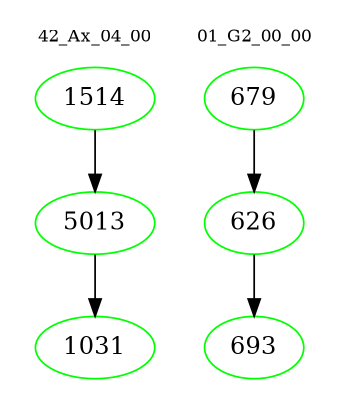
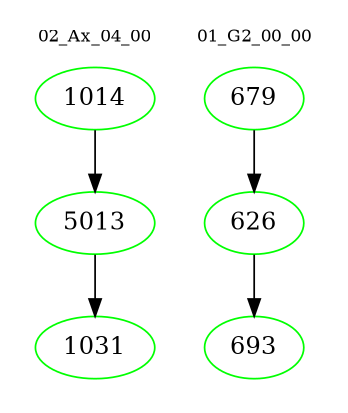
(95, 37) -> (95, 37)
(95, 99) -> (95, 99)
